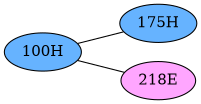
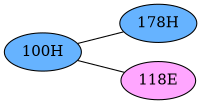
(158, 23) -> (158, 23)
(158, 81) -> (158, 81)
